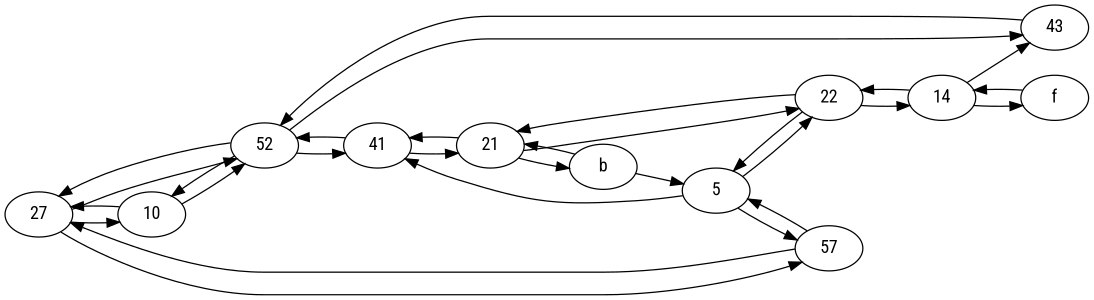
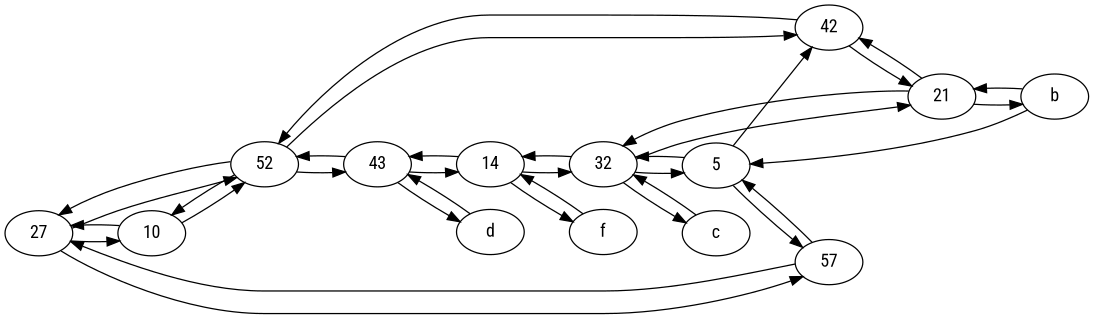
(829, 98) -> (603, 164)
(378, 145) -> (829, 28)
none -> (427, 173)
none -> (490, 232)
none -> (716, 233)
